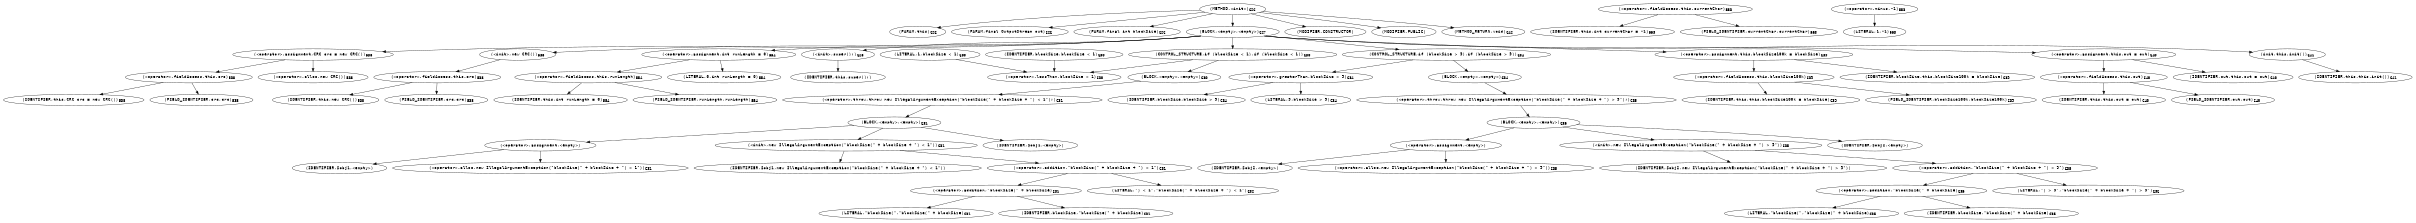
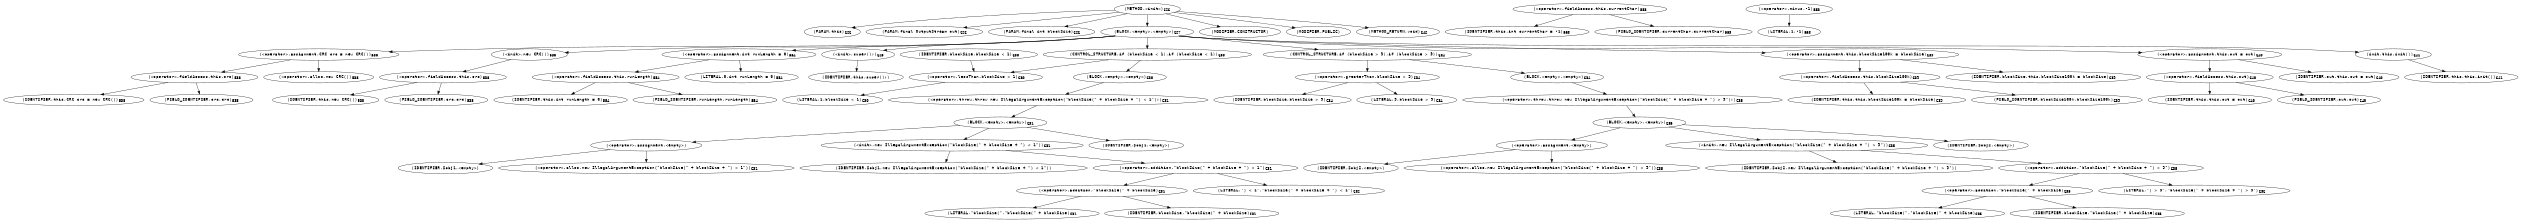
(990, 65) -> (905, 89)
